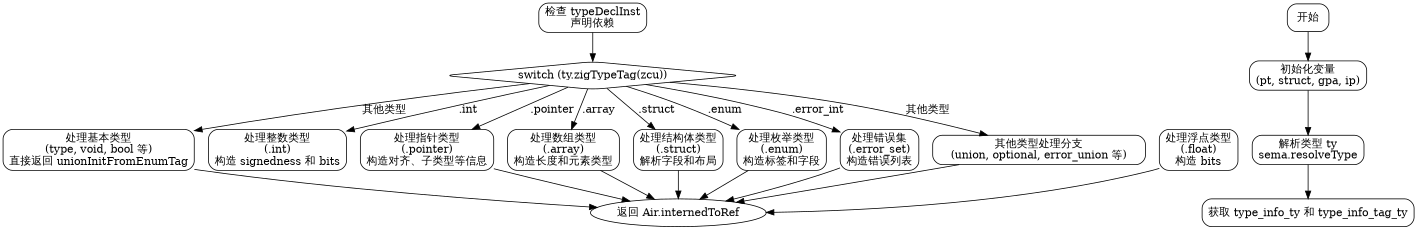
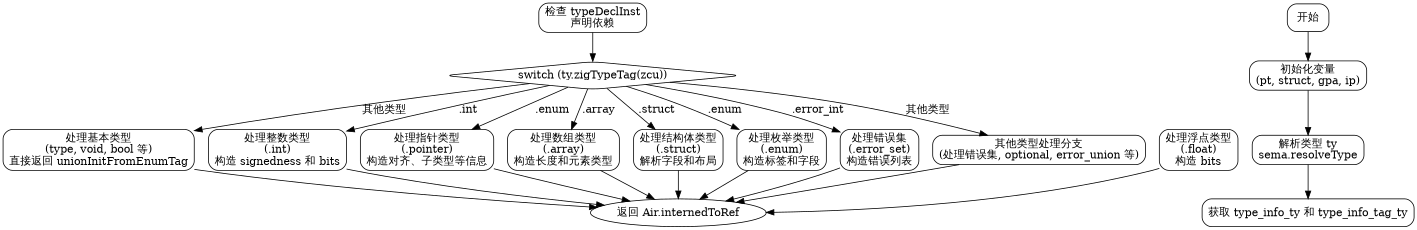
(552, 110) -> (552, 110)
(1039, 150) -> (1039, 150)
none -> (471, 189)
